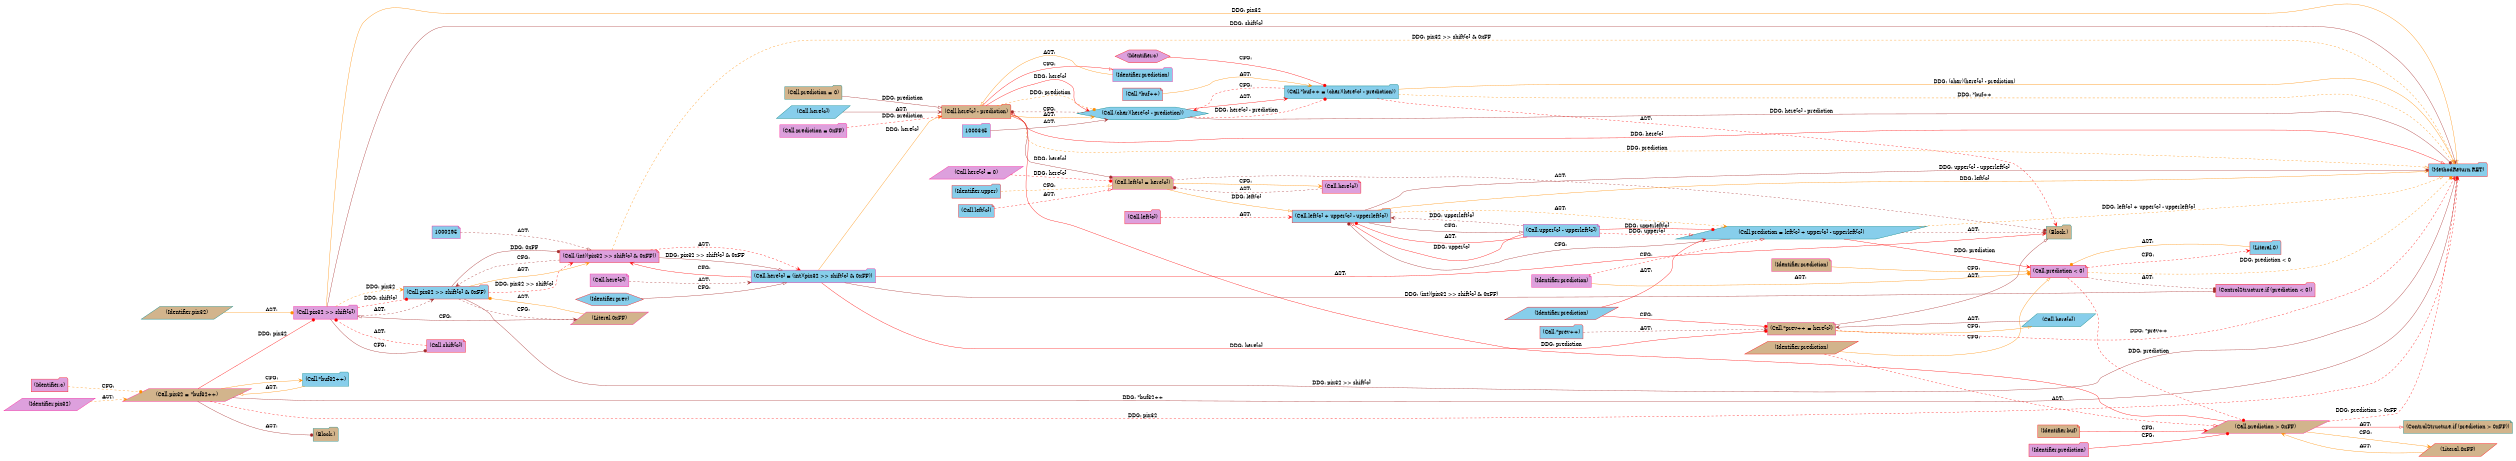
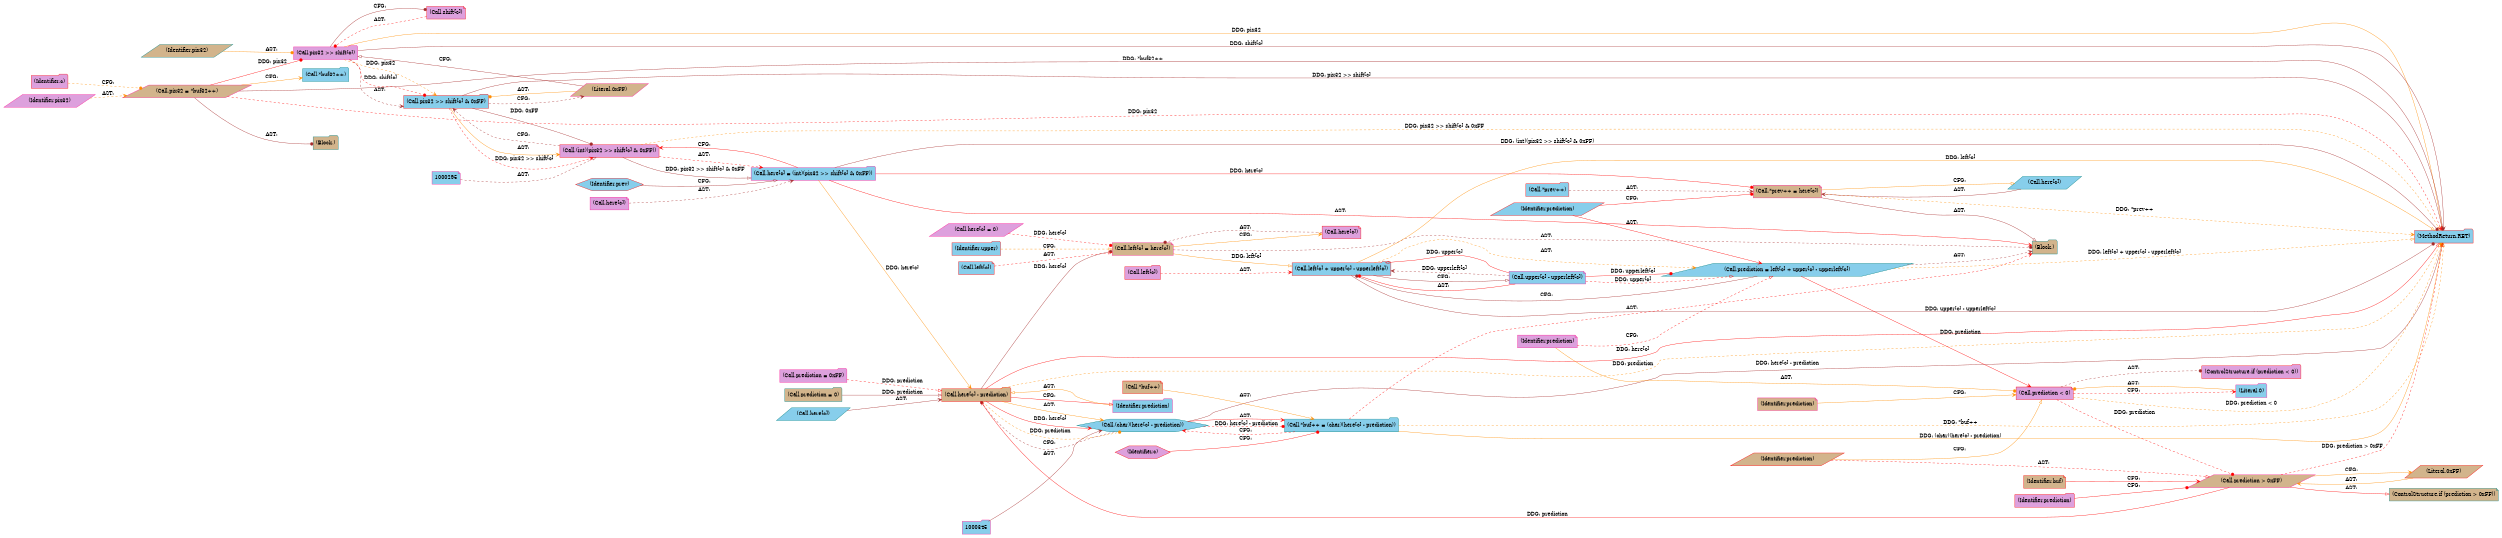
(1143, 94) -> (1143, 387)
(2265, 248) -> (2251, 391)
(1528, 297) -> (1647, 144)
(2174, 337) -> (2116, 214)
(274, 392) -> none
